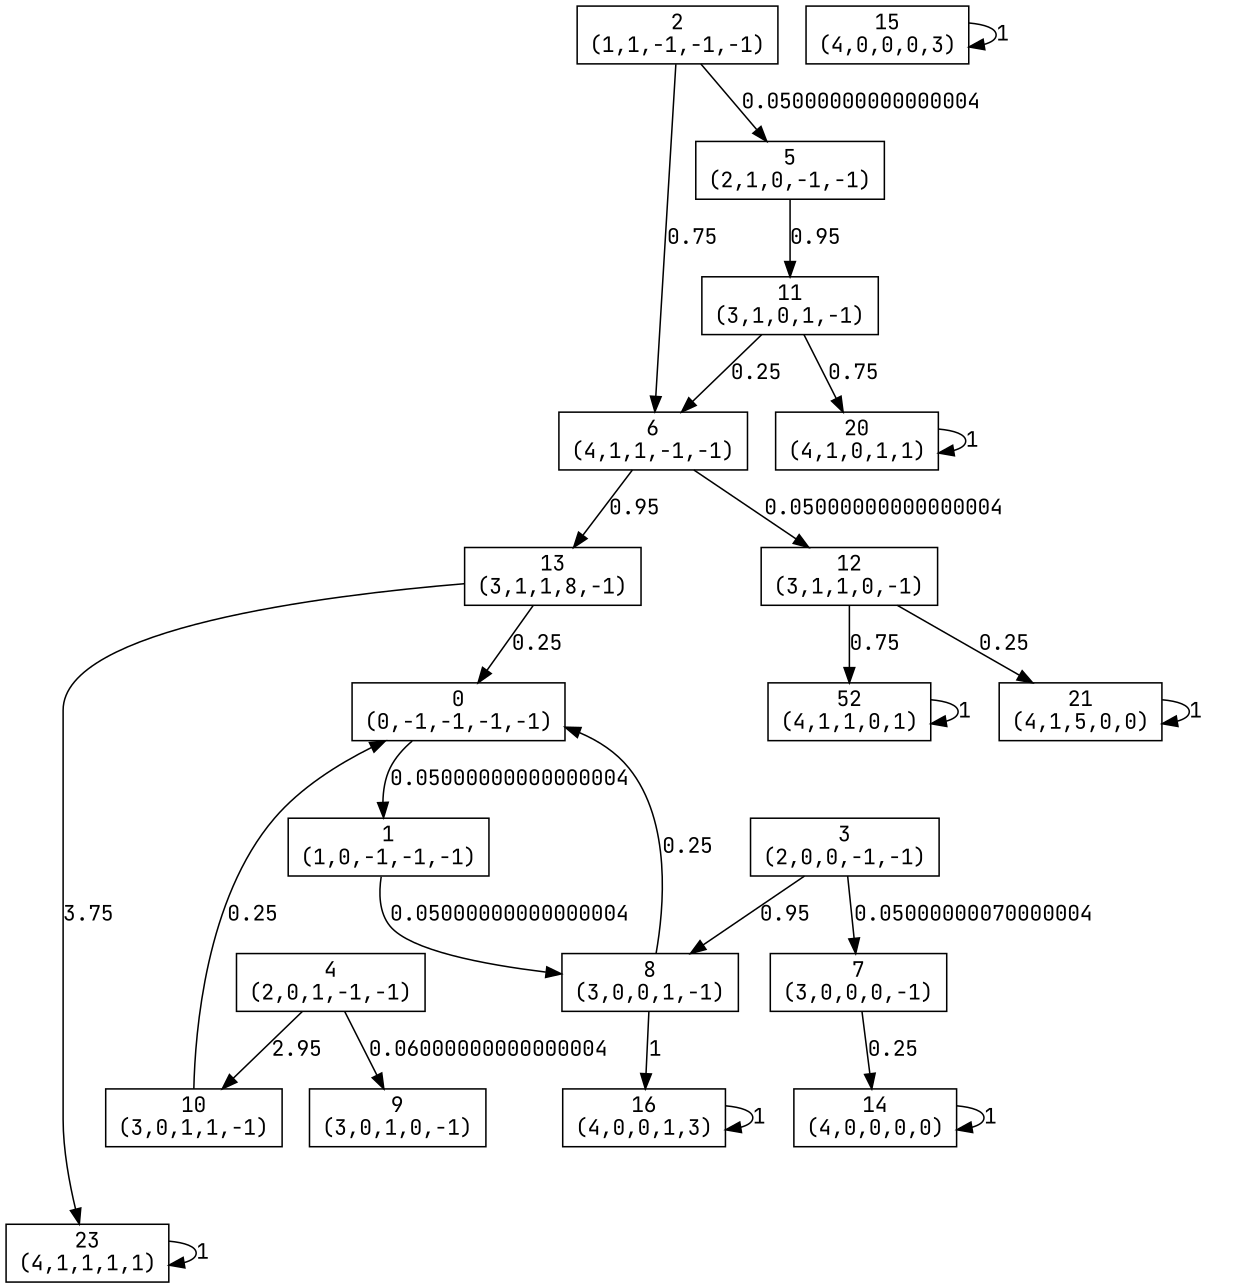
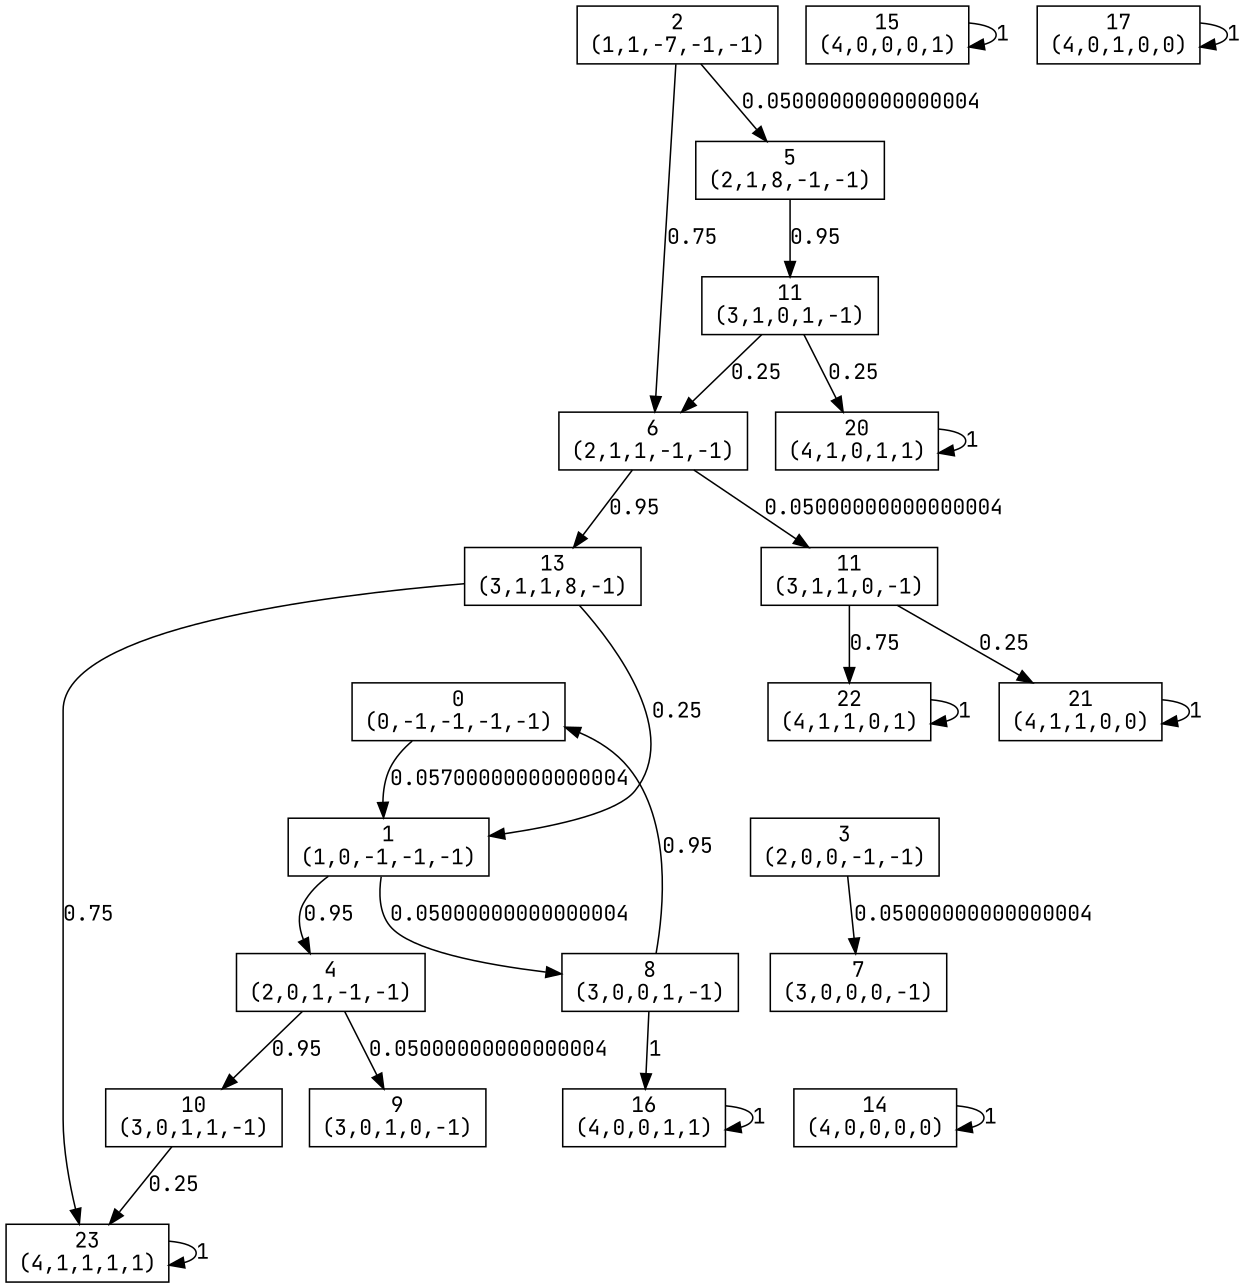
(678, 35) -> (678, 35)
(887, 35) -> (887, 35)
none -> (1119, 35)
(790, 170) -> (790, 170)
(854, 373) -> (854, 373)
(653, 441) -> (653, 441)
(849, 576) -> (849, 576)
(510, 638) -> (649, 759)
(849, 712) -> (849, 712)
(1081, 712) -> (1081, 712)
(509, 779) -> (509, 779)
(688, 847) -> (688, 847)
(232, 889) -> (146, 1179)
none -> (303, 903)
(754, 910) -> none
(89, 915) -> (89, 915)
(973, 915) -> (973, 915)
(866, 1042) -> none
(297, 1050) -> (297, 1050)
(488, 1050) -> (488, 1050)
(644, 1118) -> (644, 1118)
